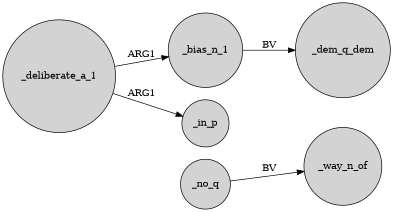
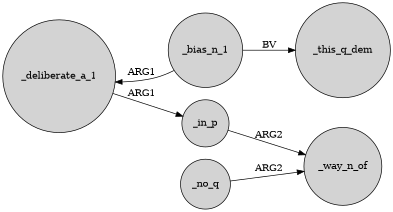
(343, 50) -> (343, 50)
(138, 62) -> (149, 79)
none -> (264, 141)
(269, 169) -> (269, 169)
